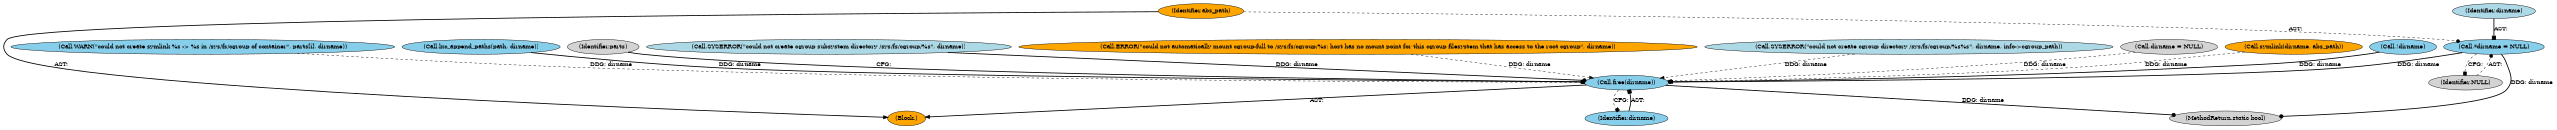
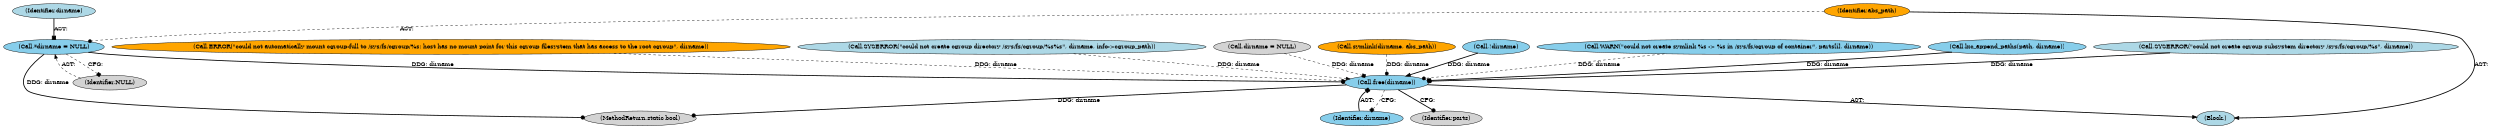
(2485, 68) -> (66, 71)
(1904, 70) -> (1323, 64)
(1104, 74) -> (1415, 100)
(907, 118) -> (2216, 118)
